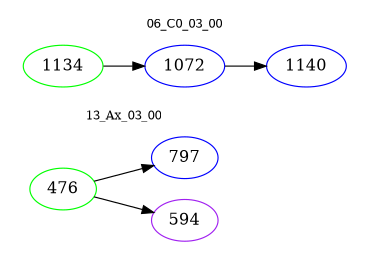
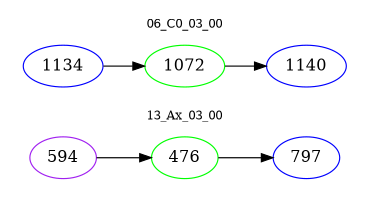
(63, 66) -> (63, 66)
(185, 66) -> (185, 66)
(118, 203) -> (118, 158)
